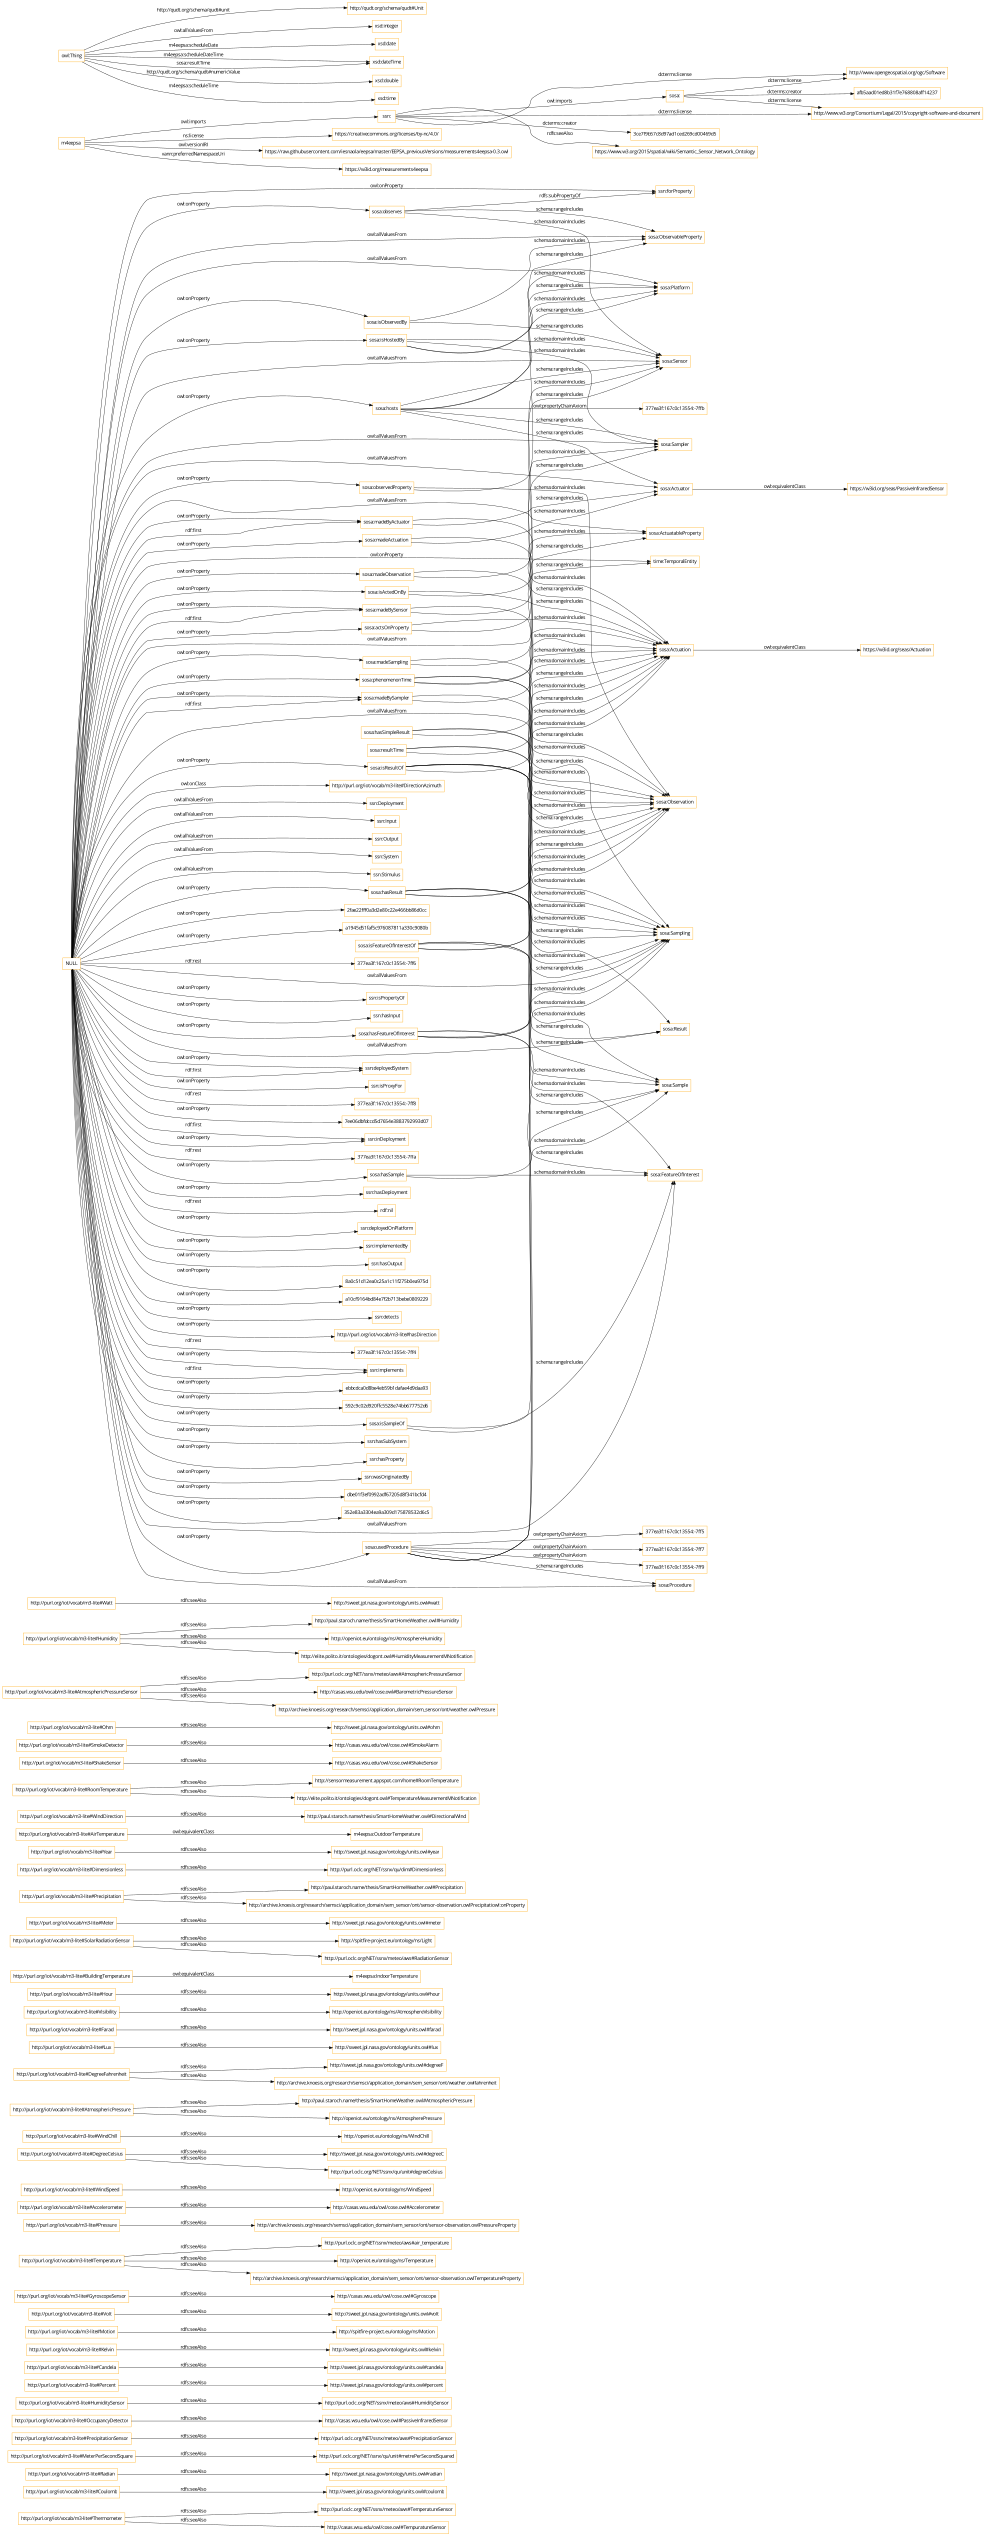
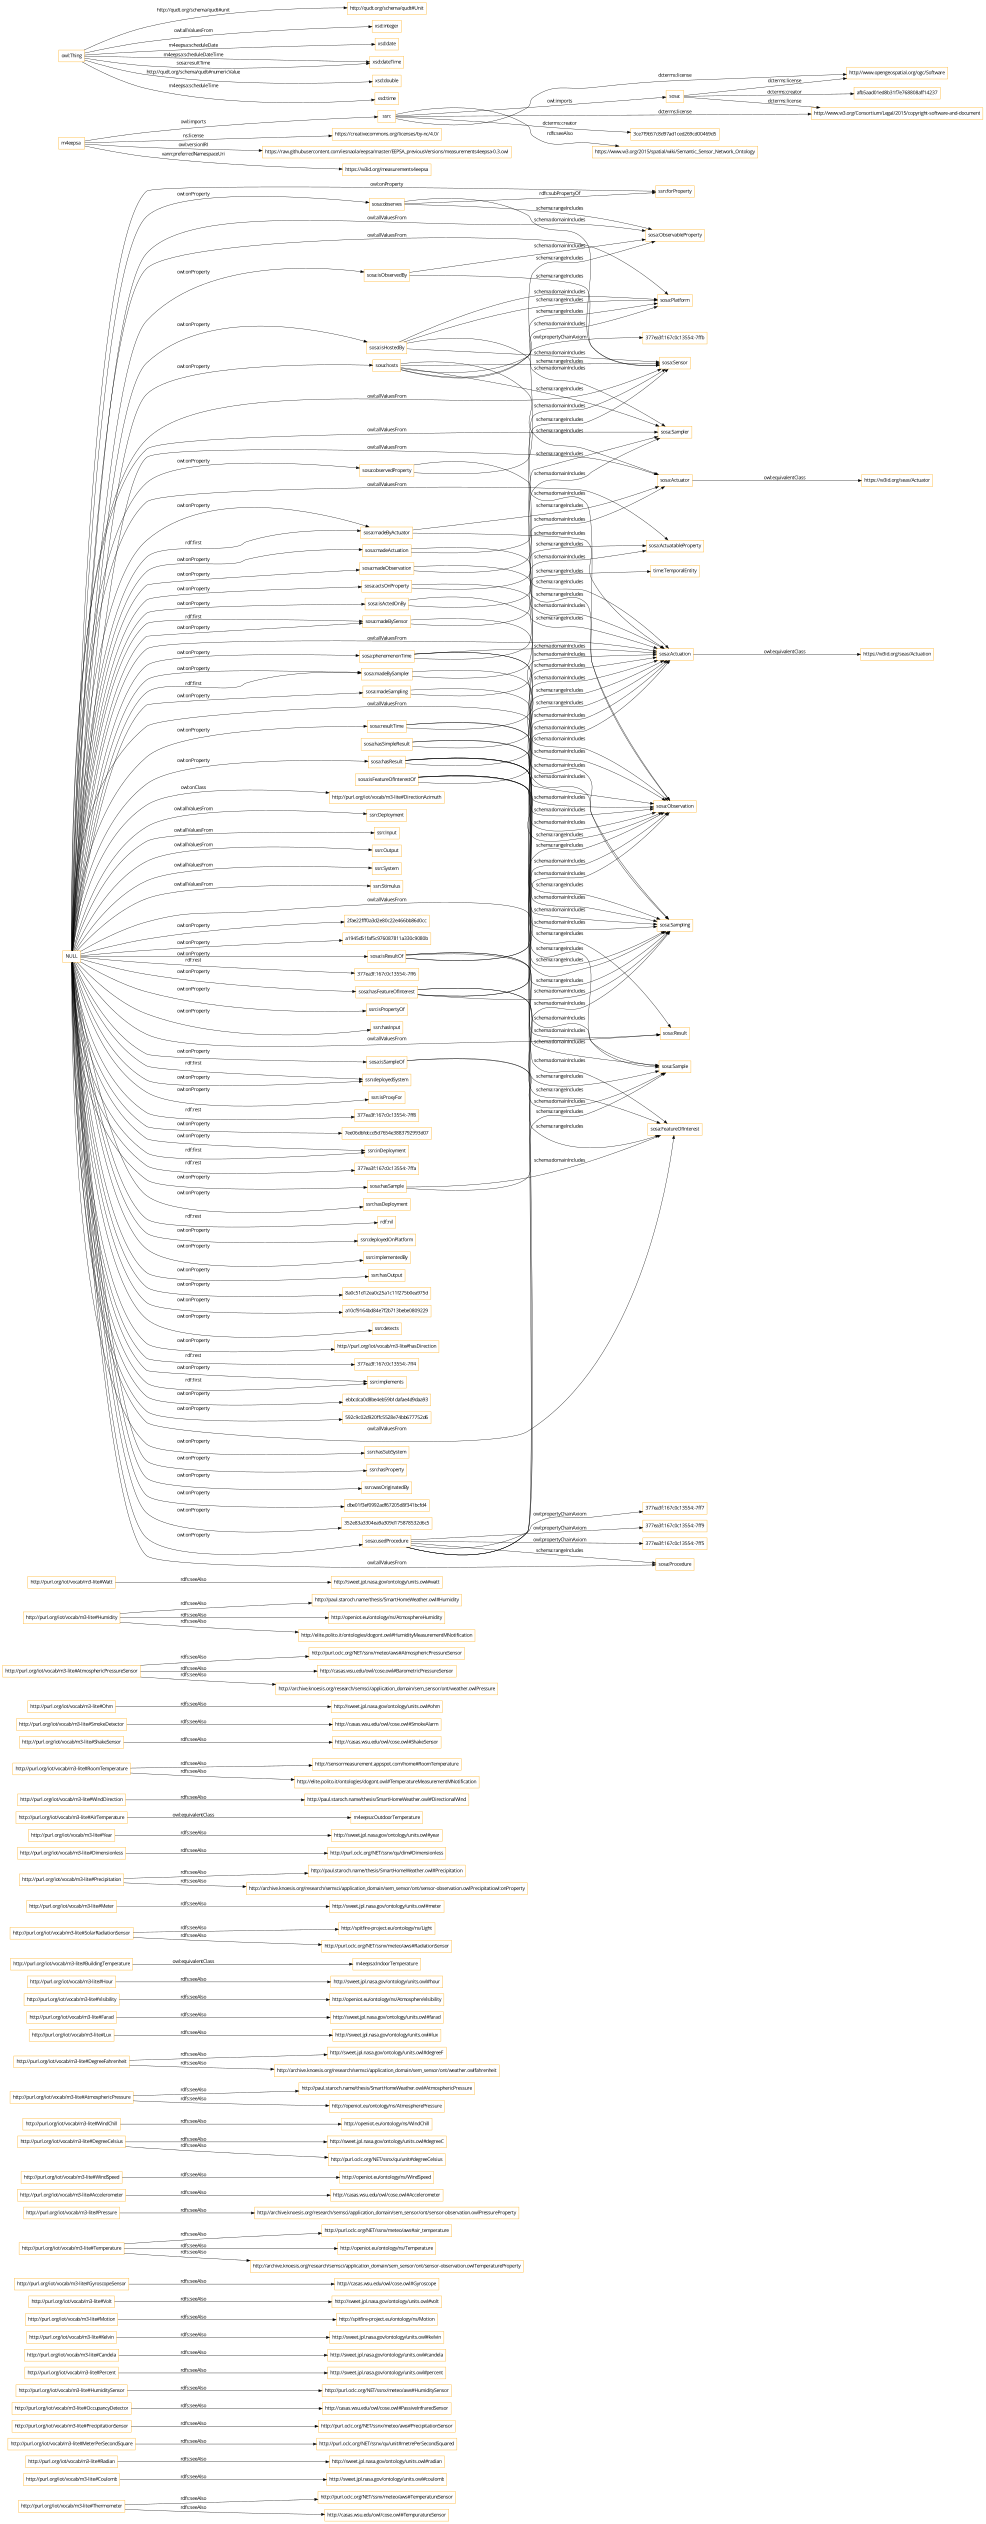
(897, 489) -> (897, 481)
(195, 561) -> (151, 755)
